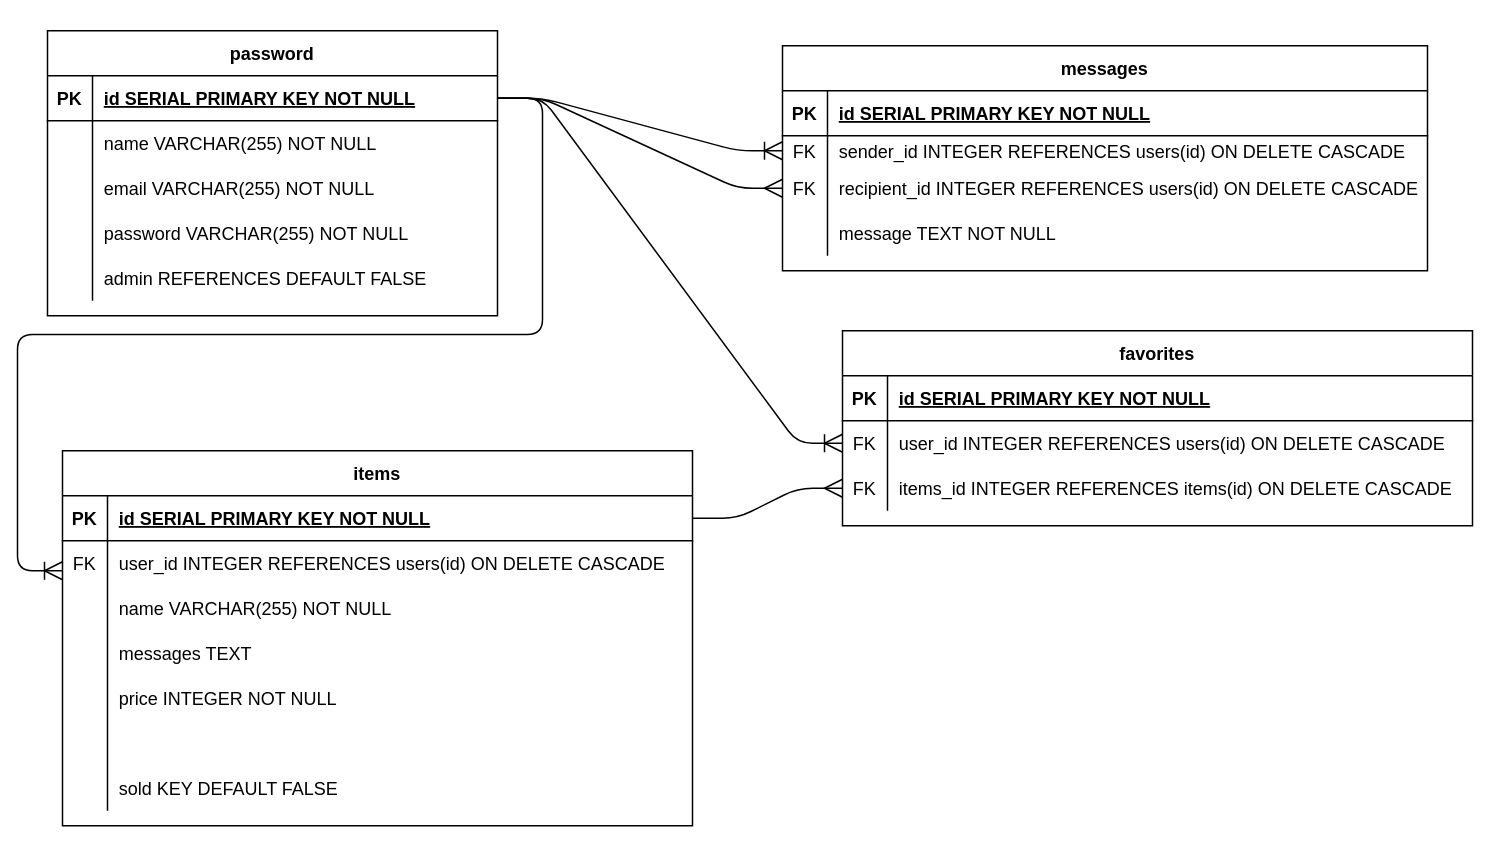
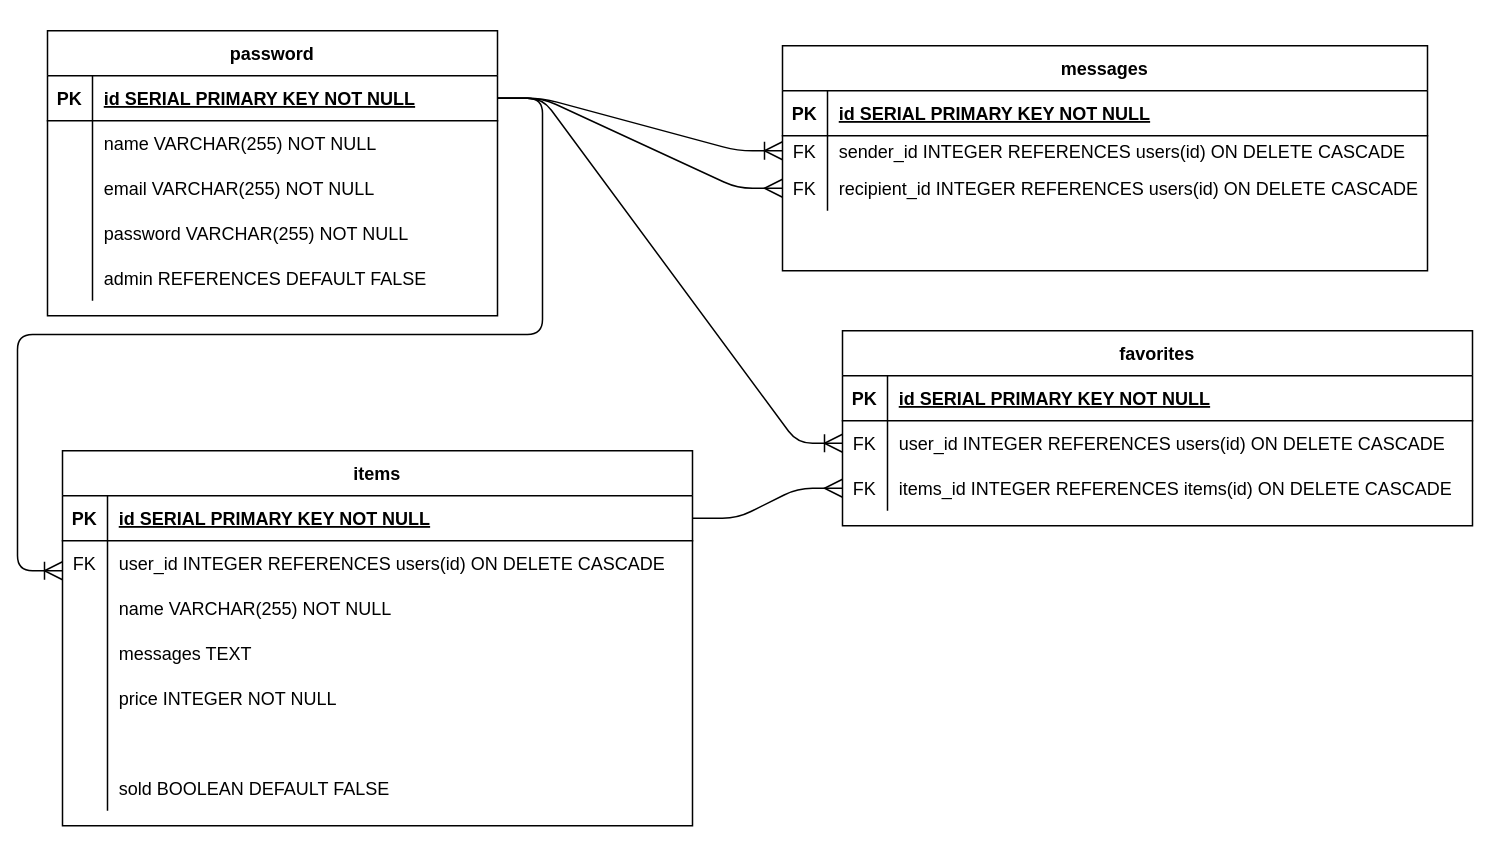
(1127, 233) -> none
(220, 789) -> (240, 789)
